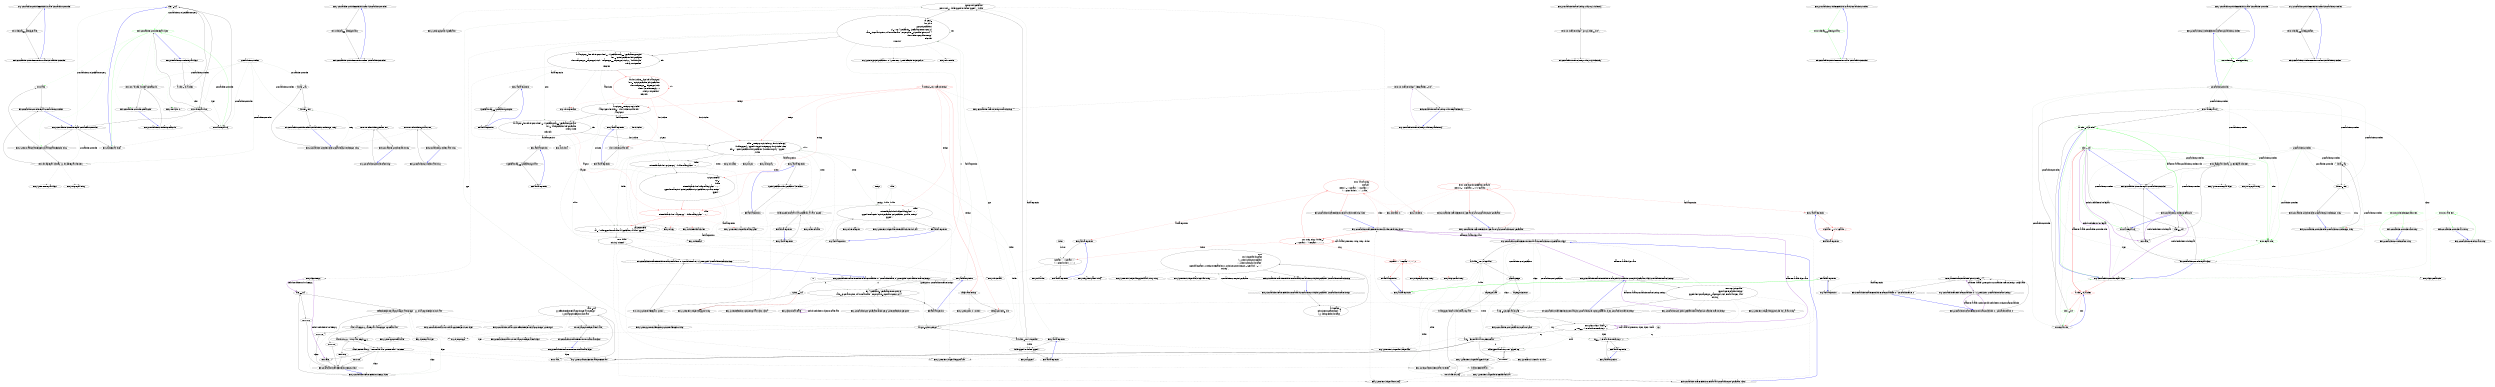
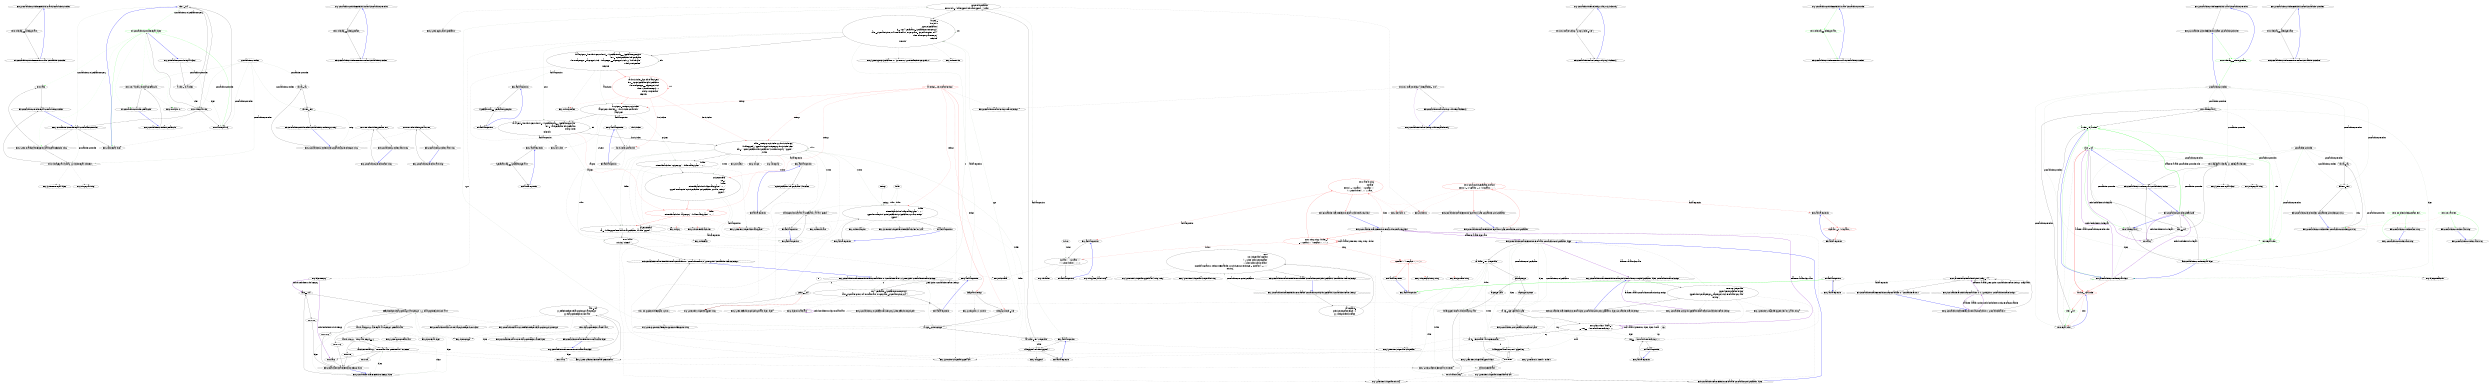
none -> (1604, 34)
(1045, 354) -> (1050, 354)
